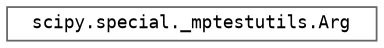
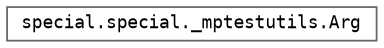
(192, 24) -> (192, 24)
